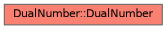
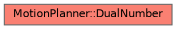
(83, 15) -> (88, 15)
